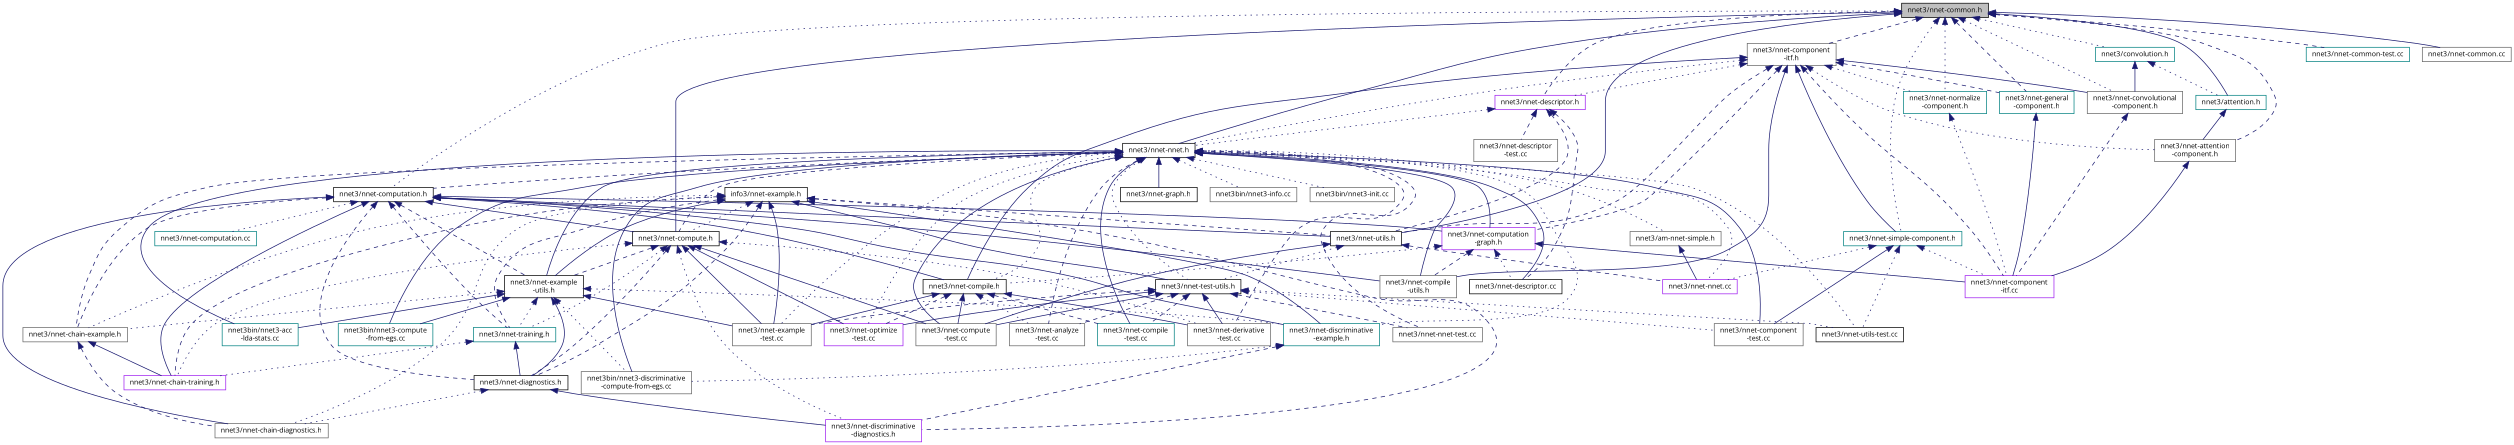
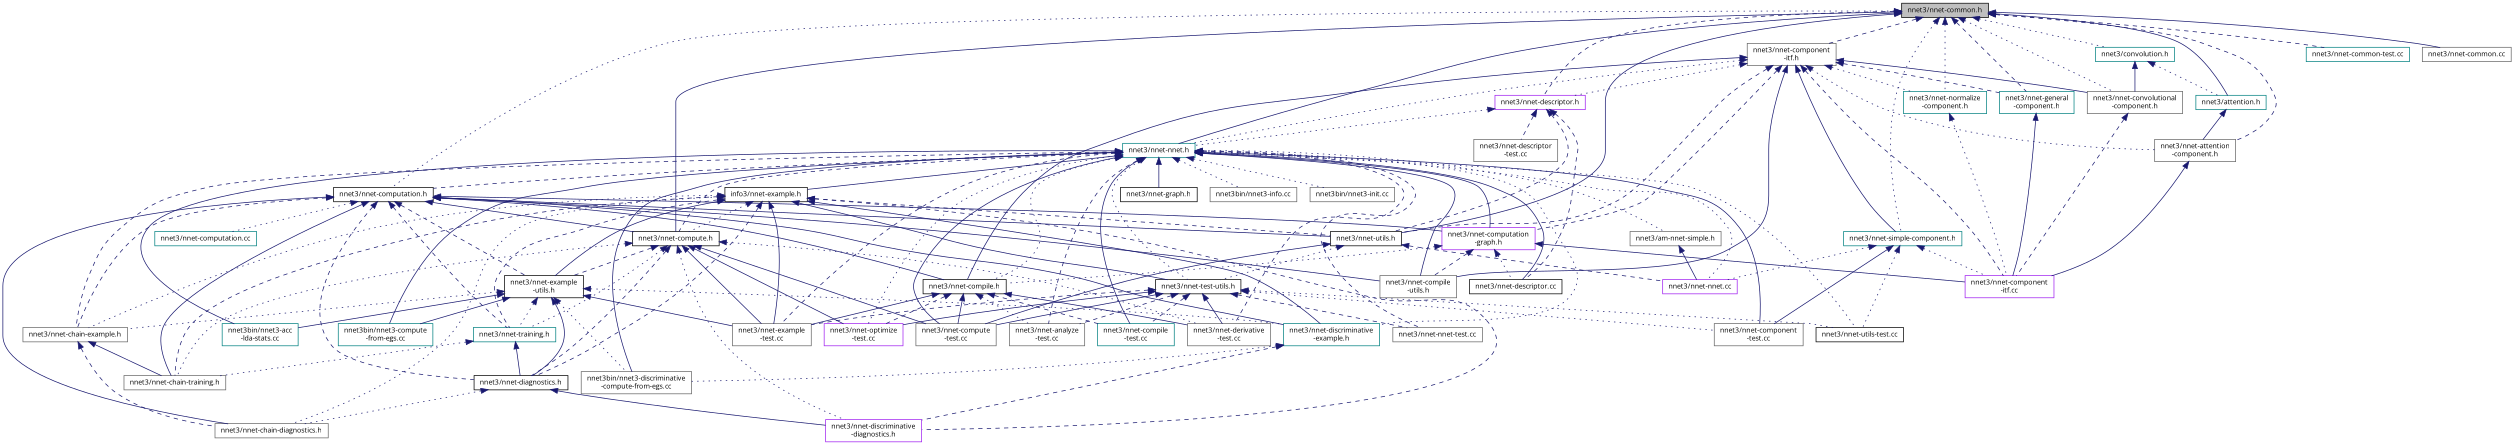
(1159, 150) -> (1159, 150)
(804, 162) -> (961, 173)
(930, 202) -> (930, 202)
(175, 383) -> (175, 383)
